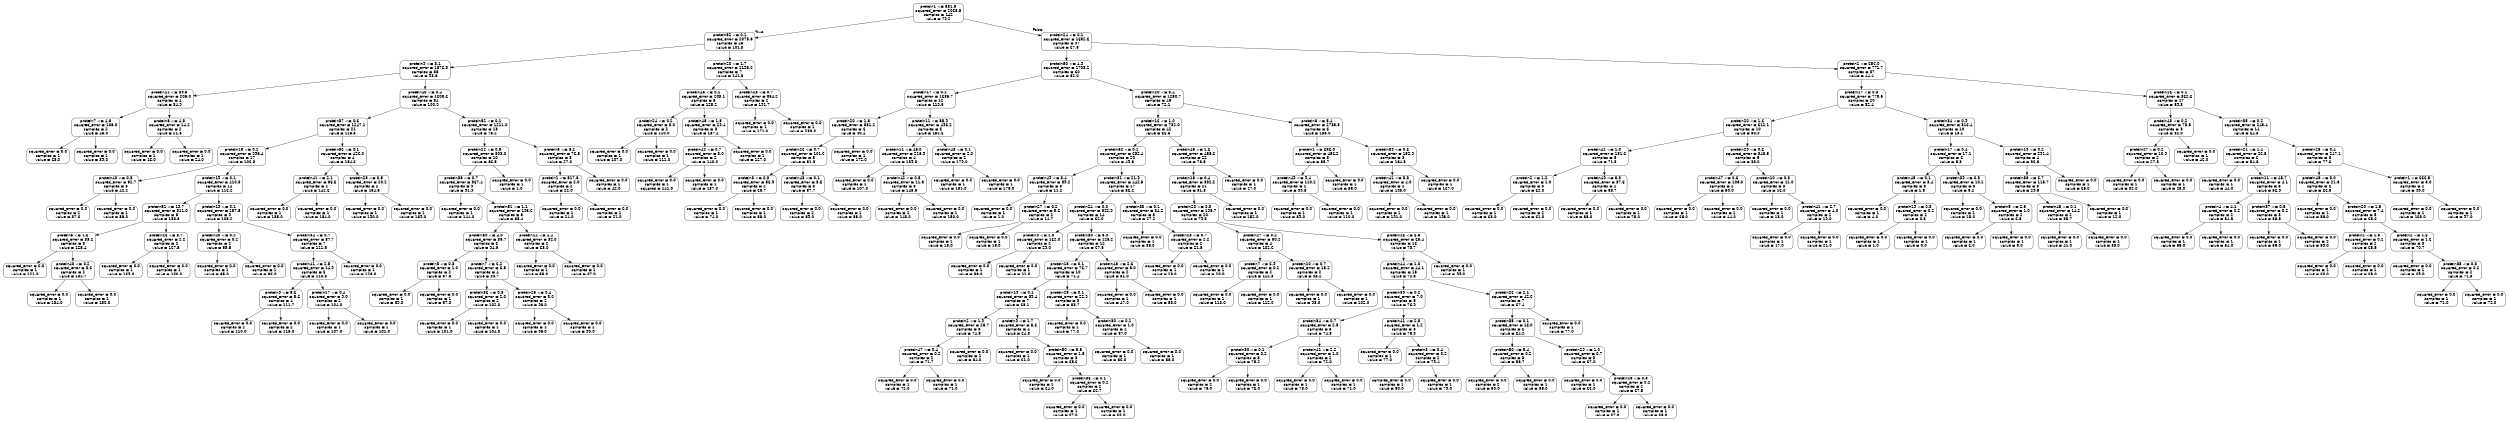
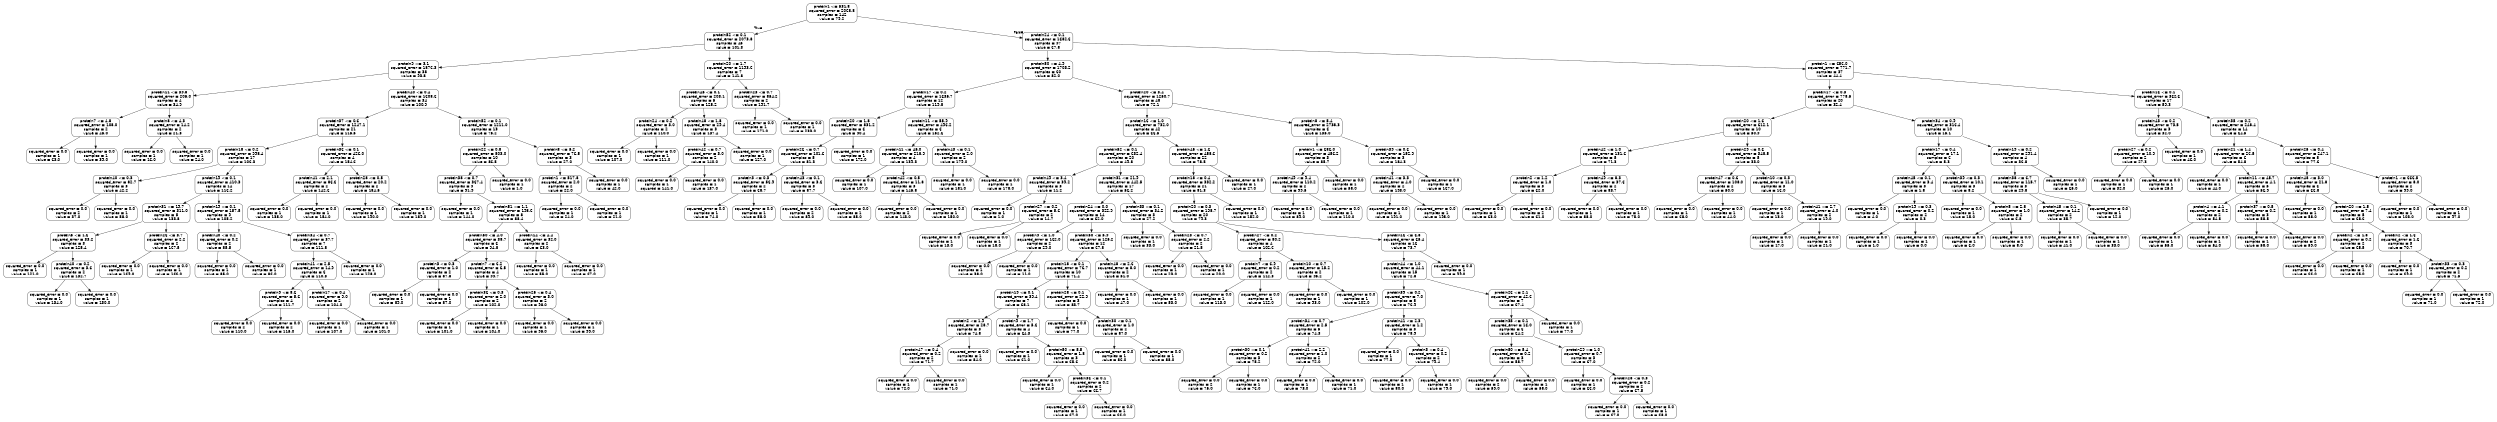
(1392, 385) -> (1392, 385)
